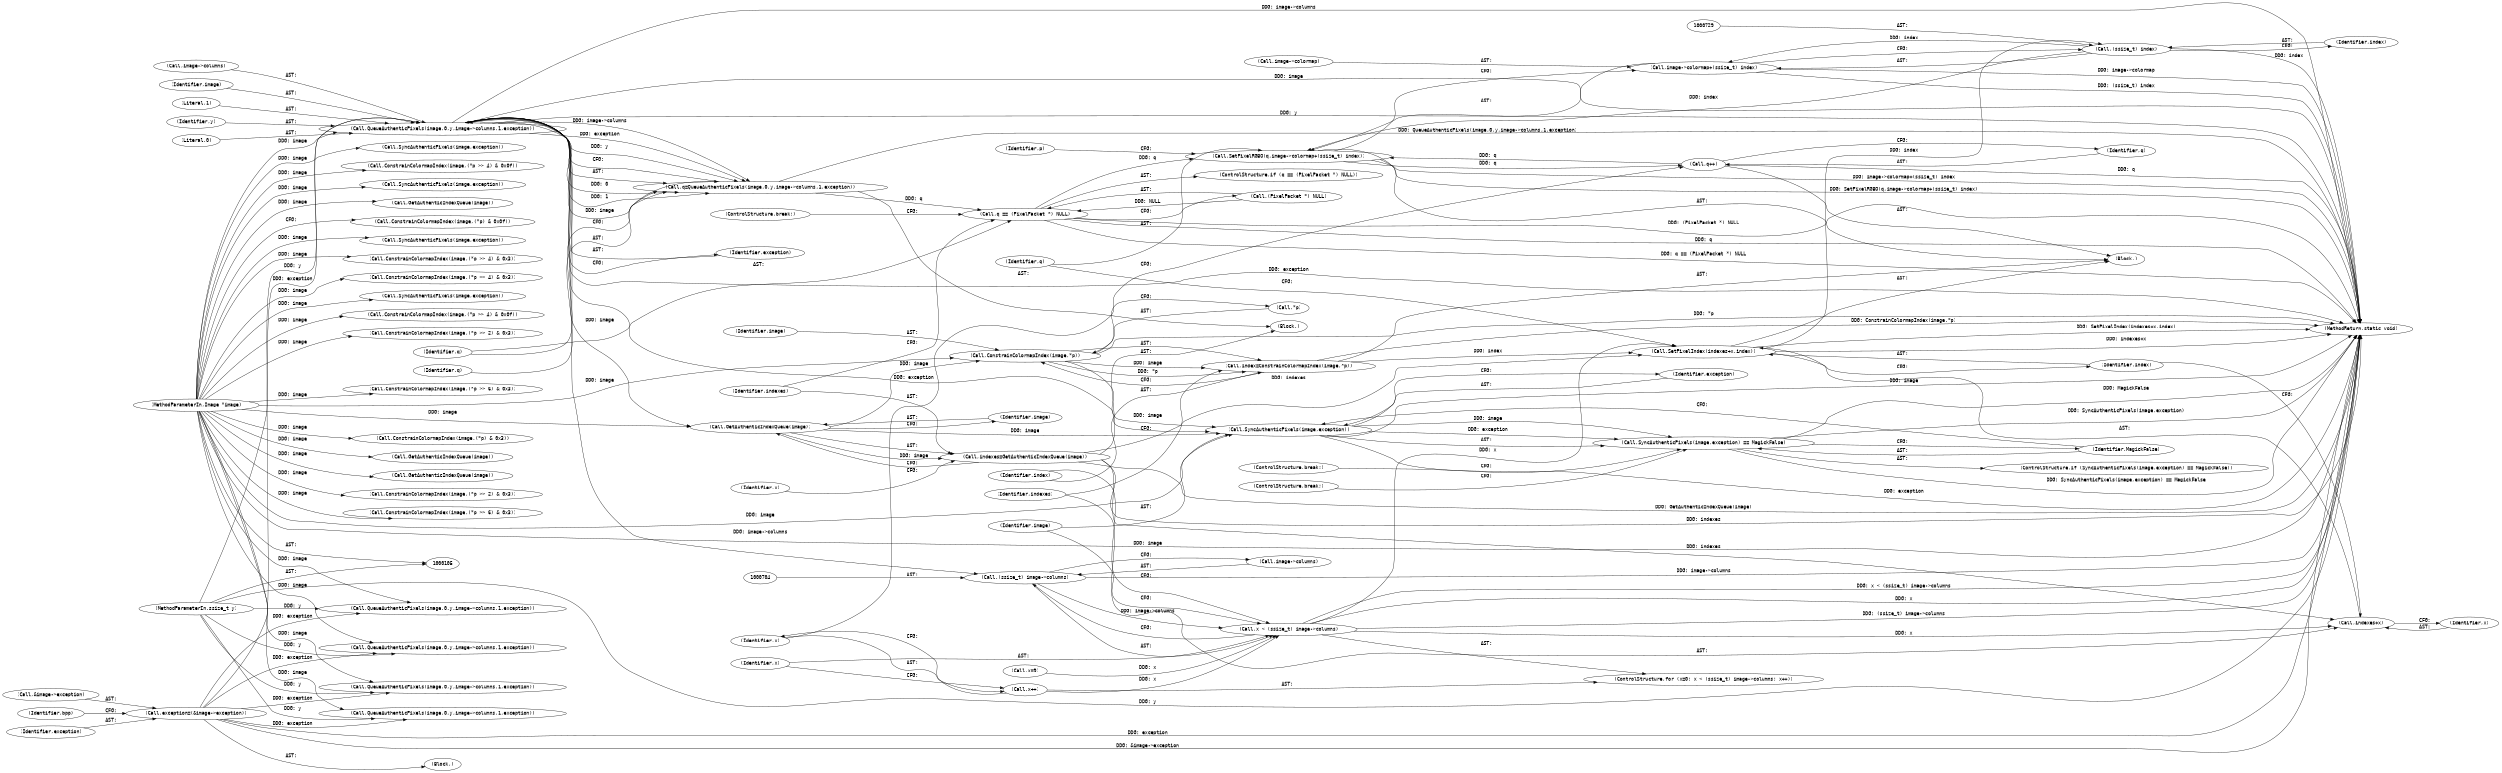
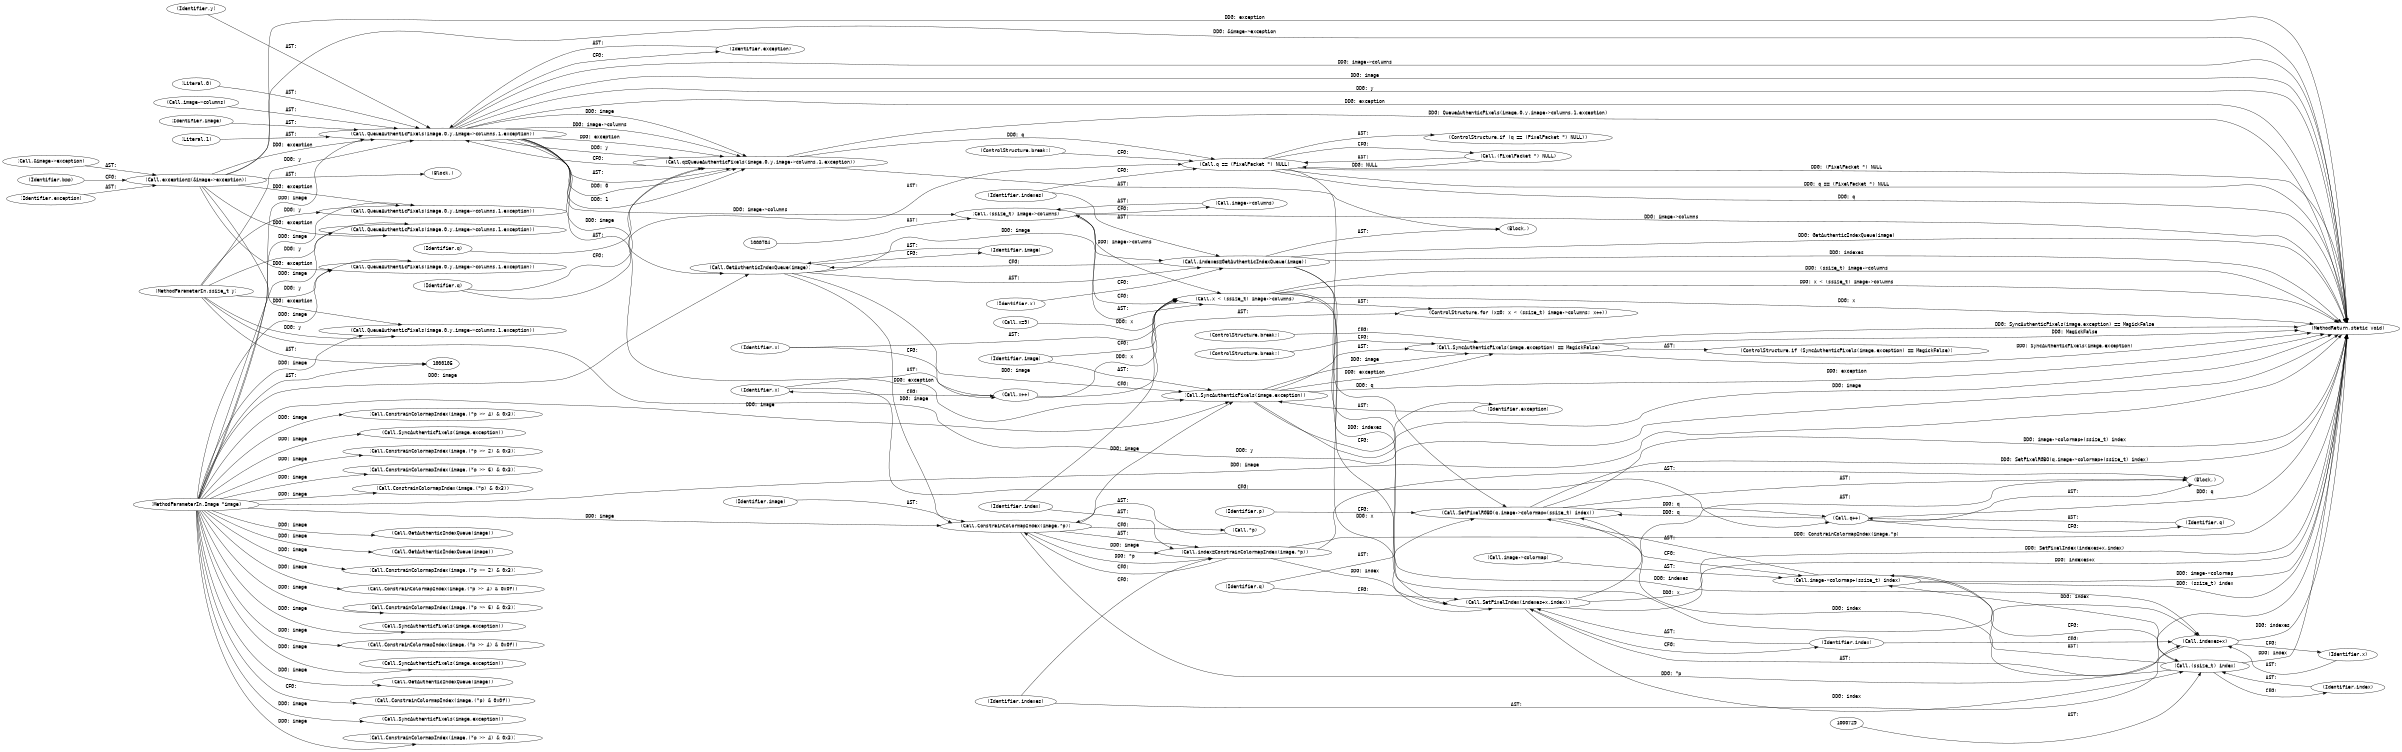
(2126, 450) -> none
none -> (2329, 514)
